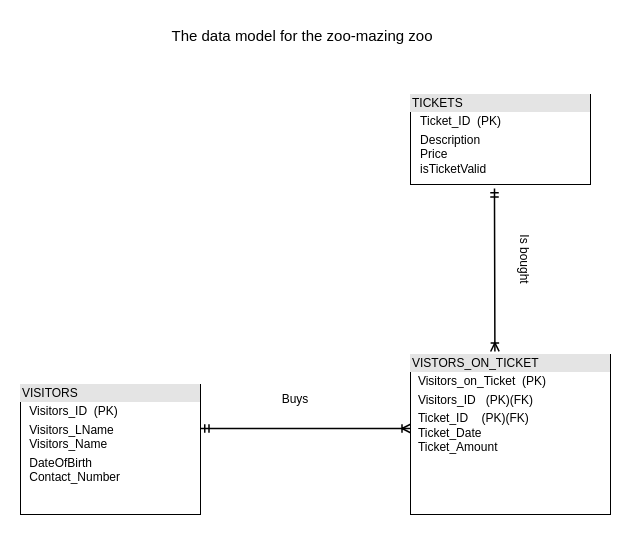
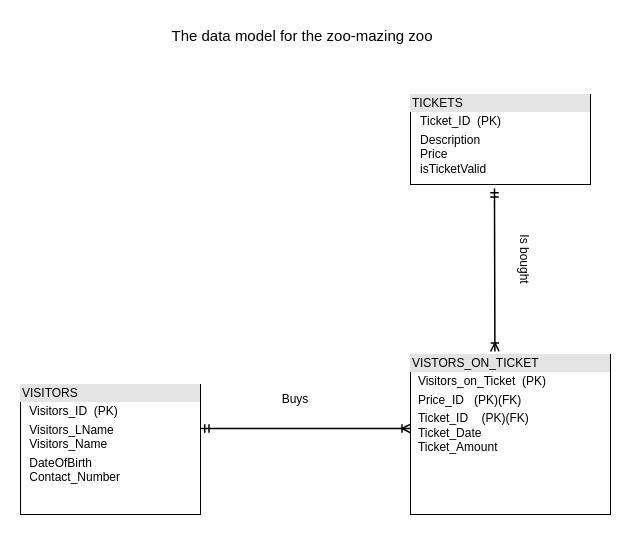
(483, 398) -> (483, 398)
